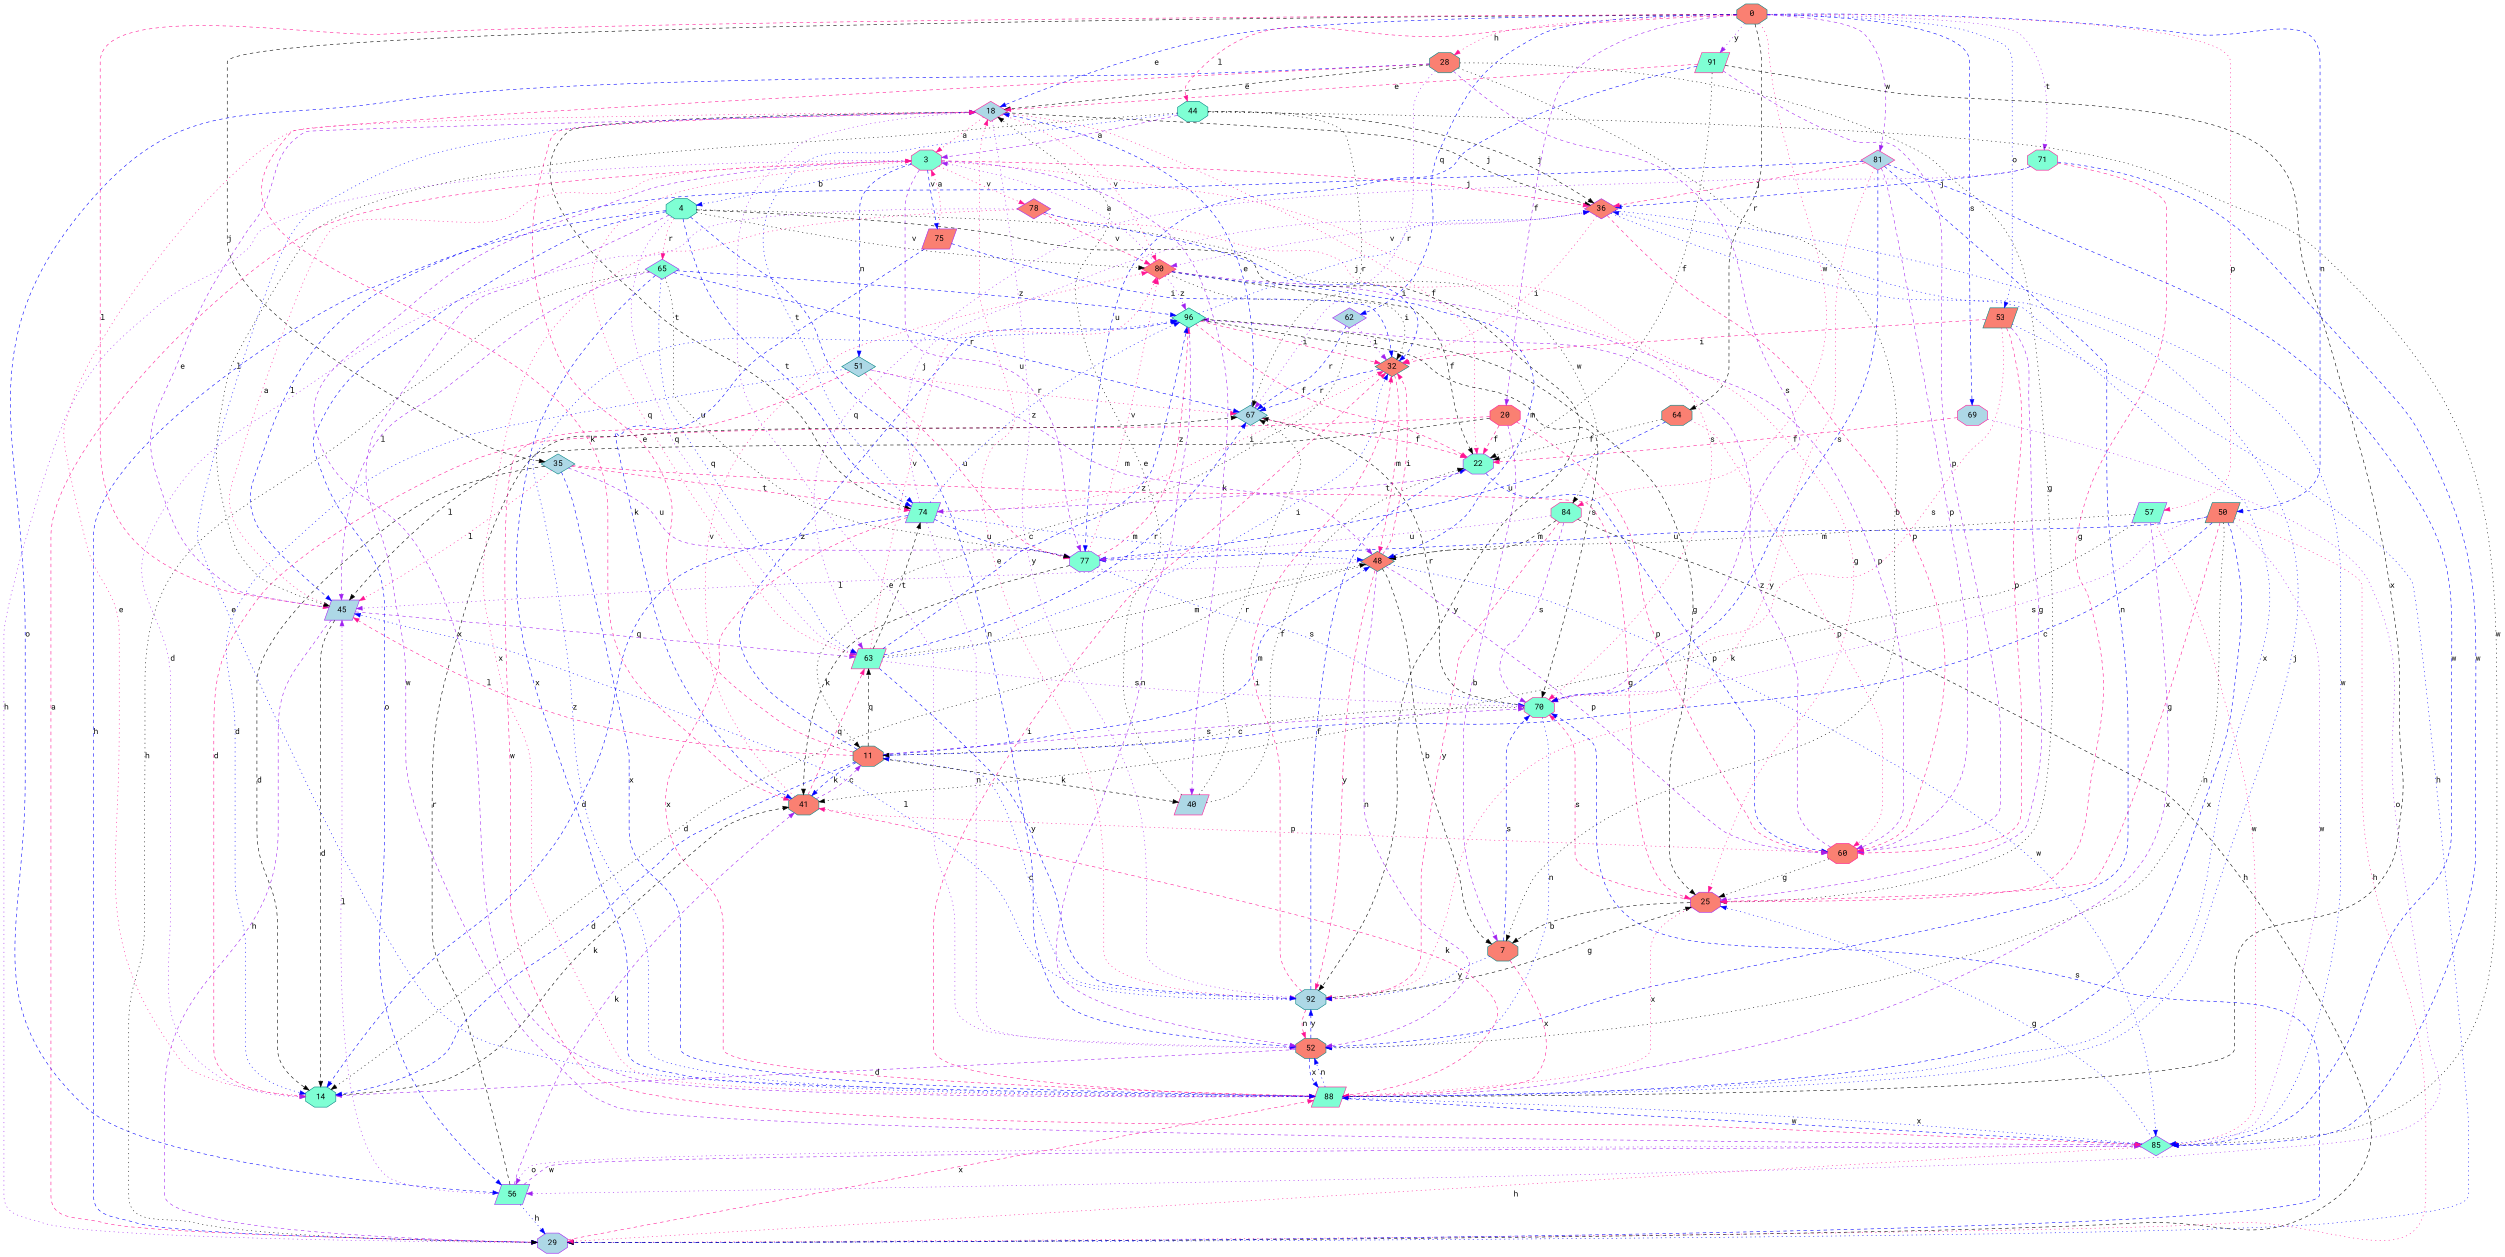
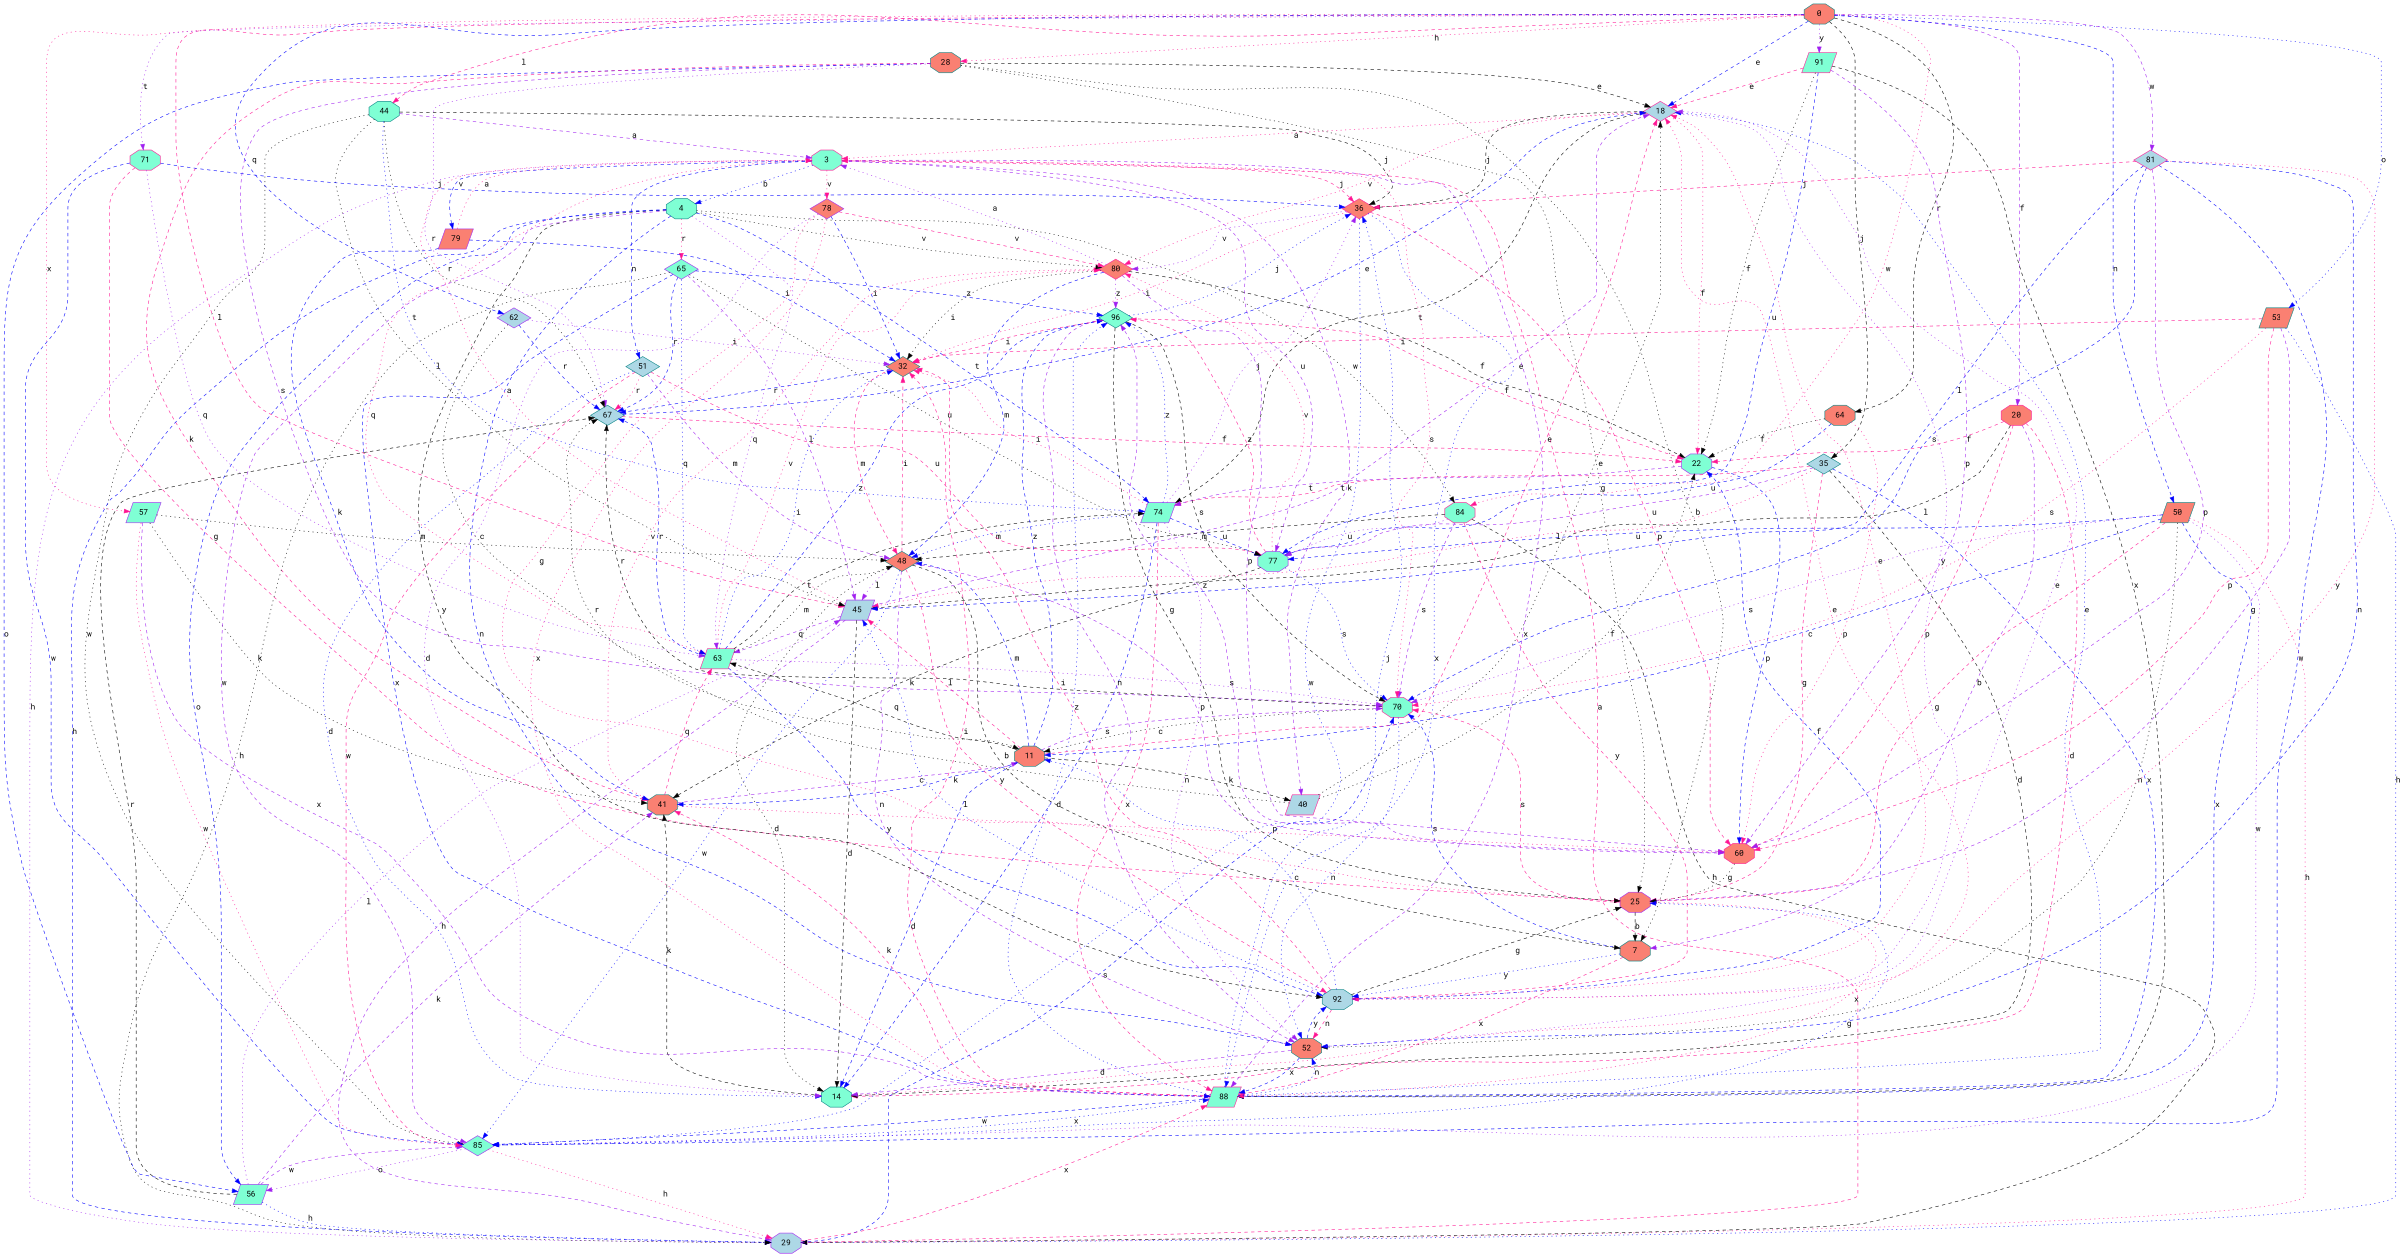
(1601, 209) -> (1359, 209)
(939, 239) -> (456, 239)
(2233, 269) -> (49, 269)
(1972, 415) -> none
